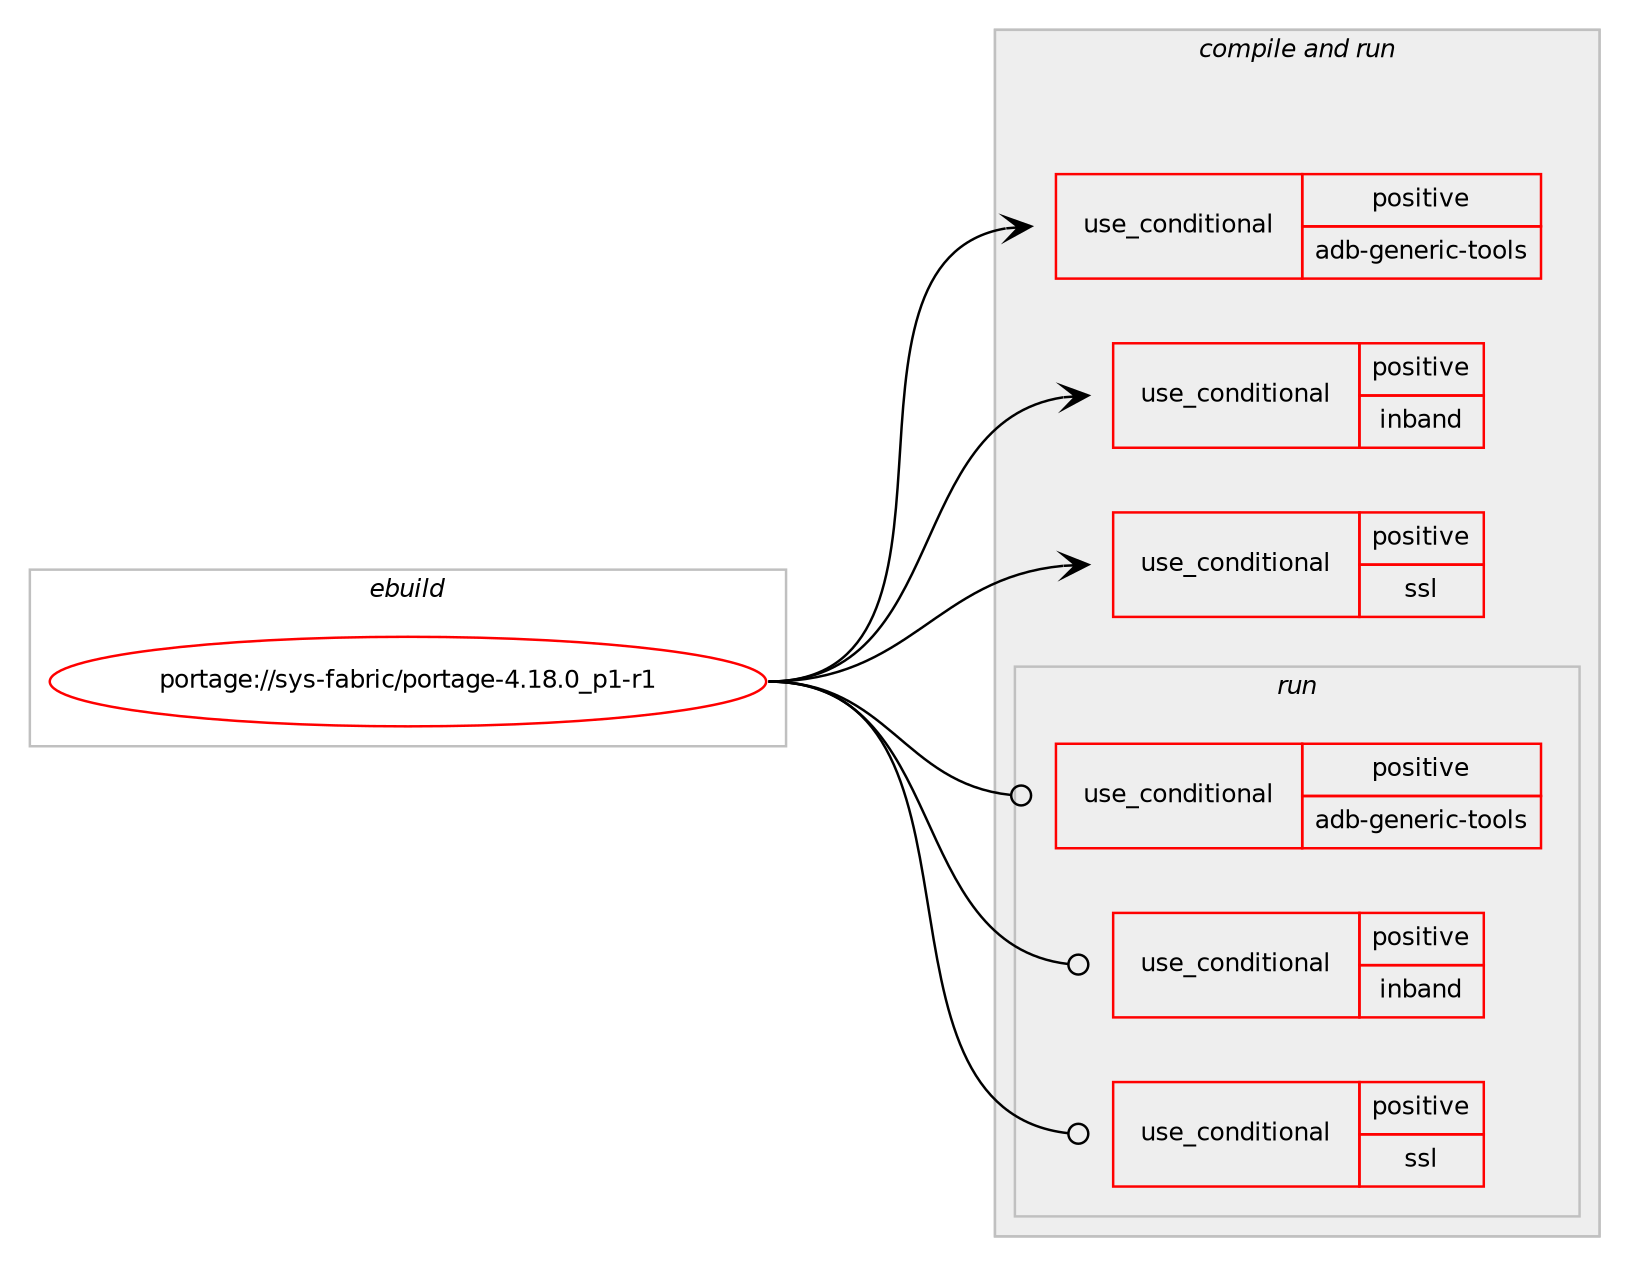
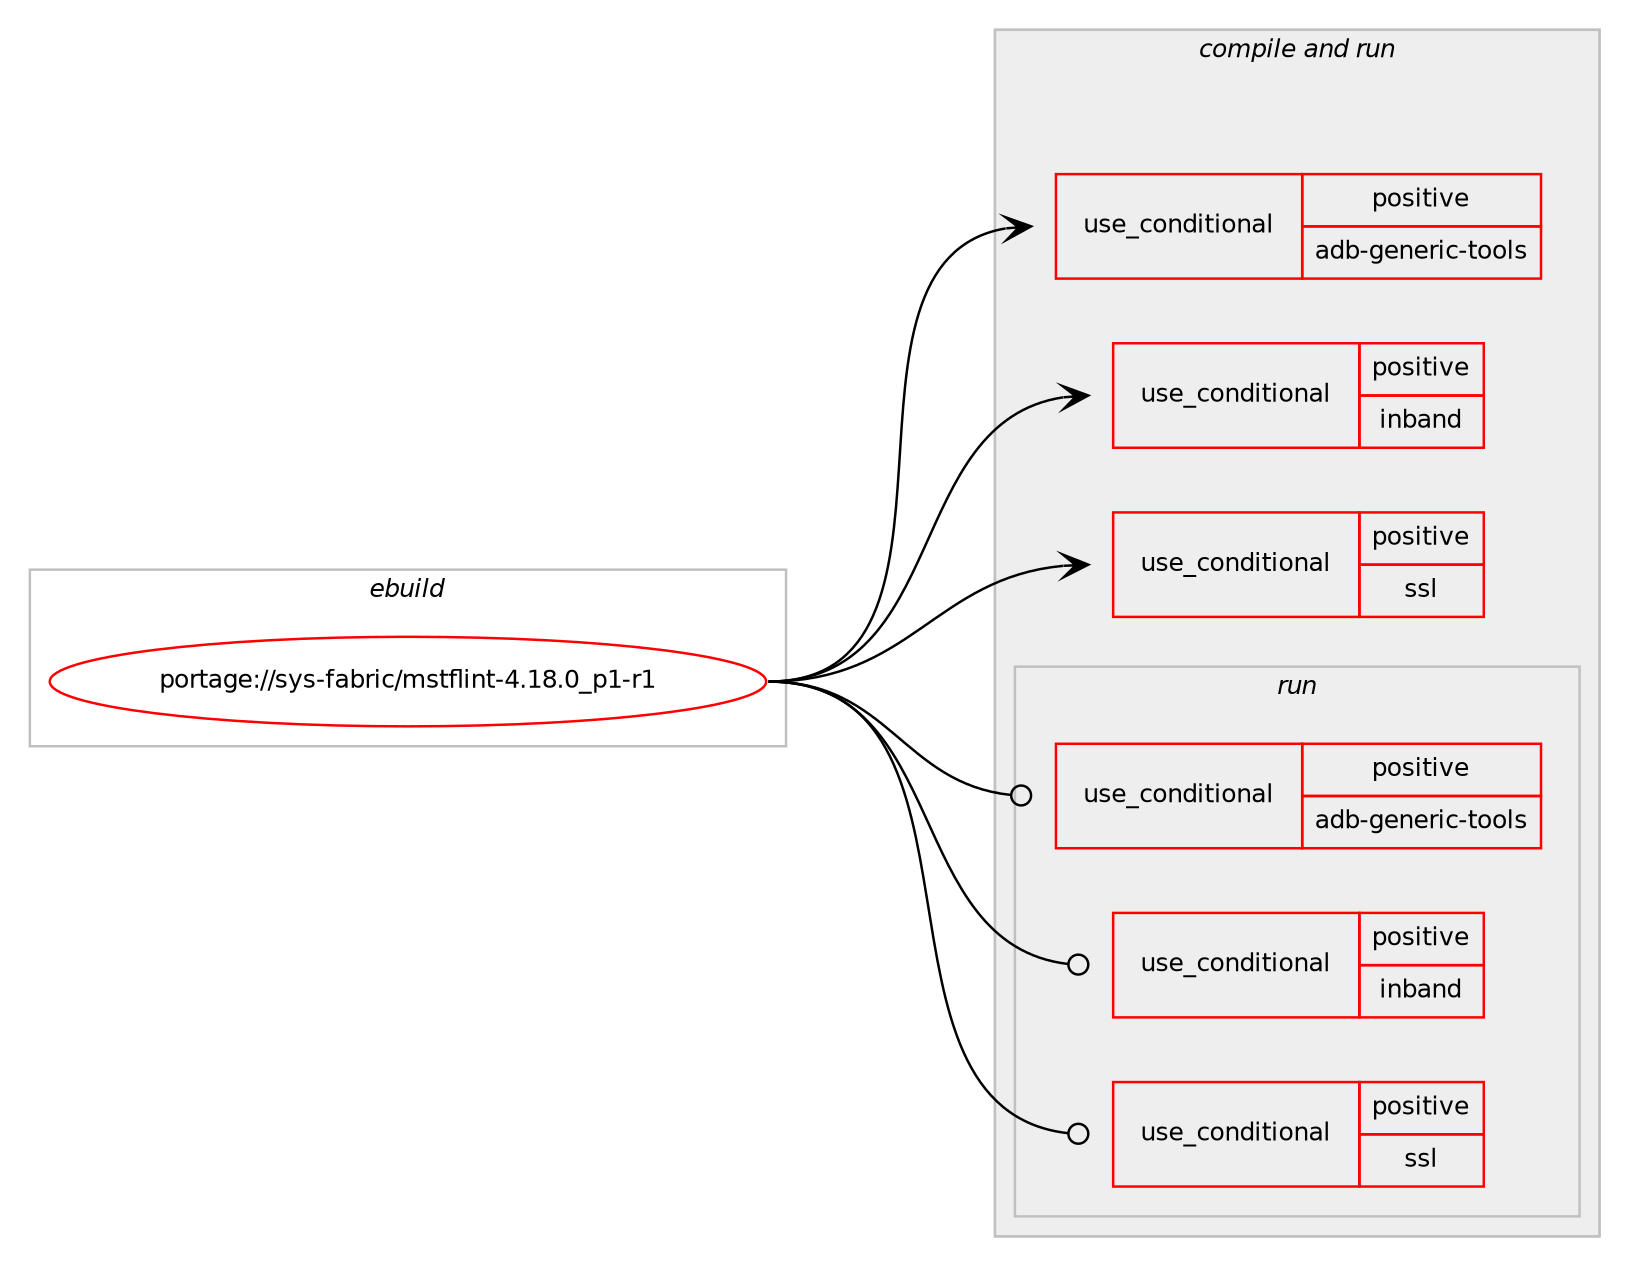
(408, 682) -> (408, 682)
